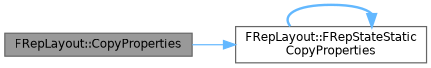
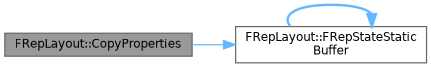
(331, 45) -> (331, 45)
